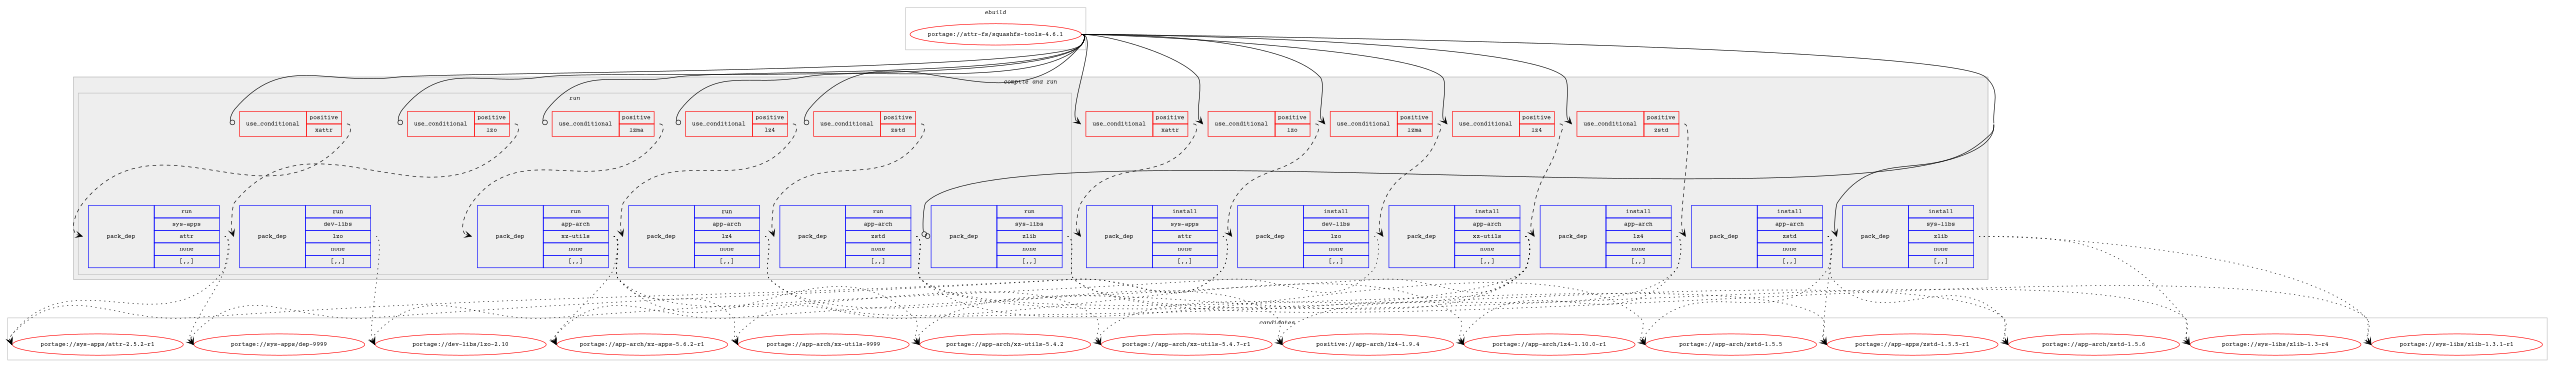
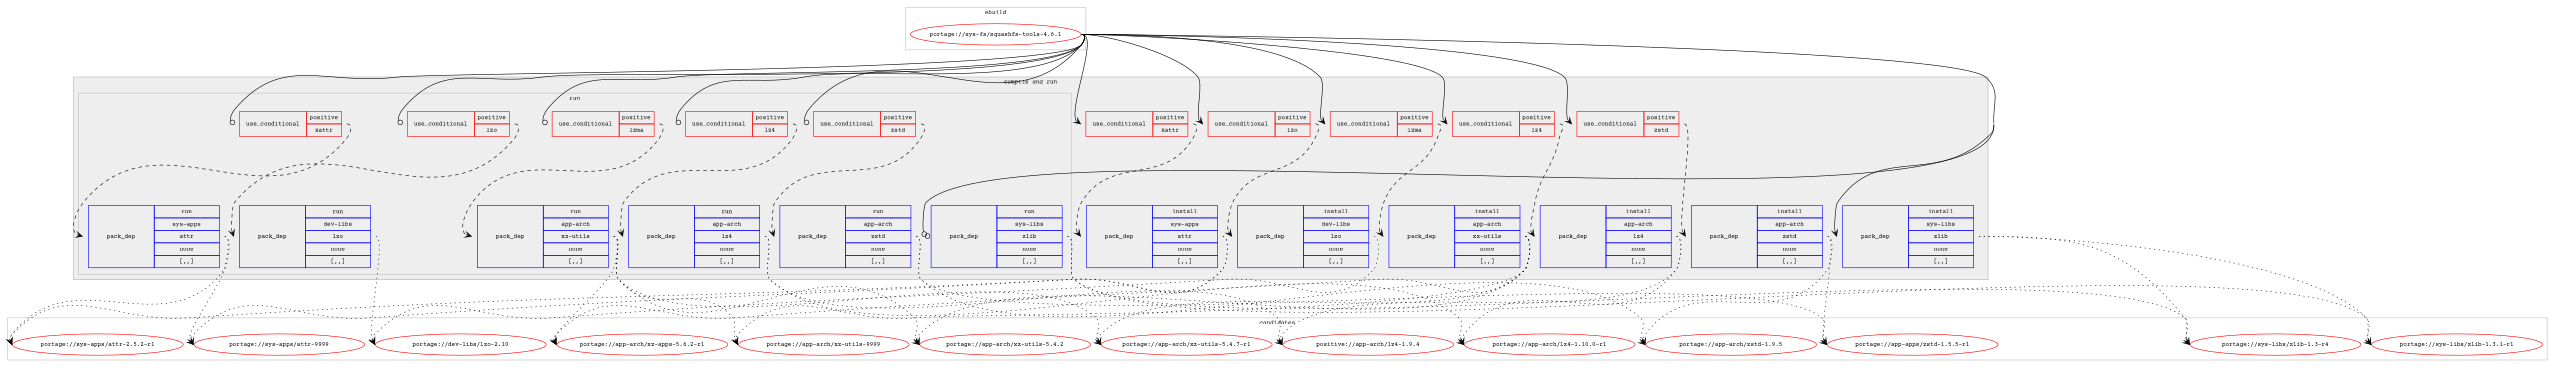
(996, 34) -> (996, 34)
(279, 345) -> (279, 345)
(1731, 345) -> (1731, 345)
(2094, 345) -> none
